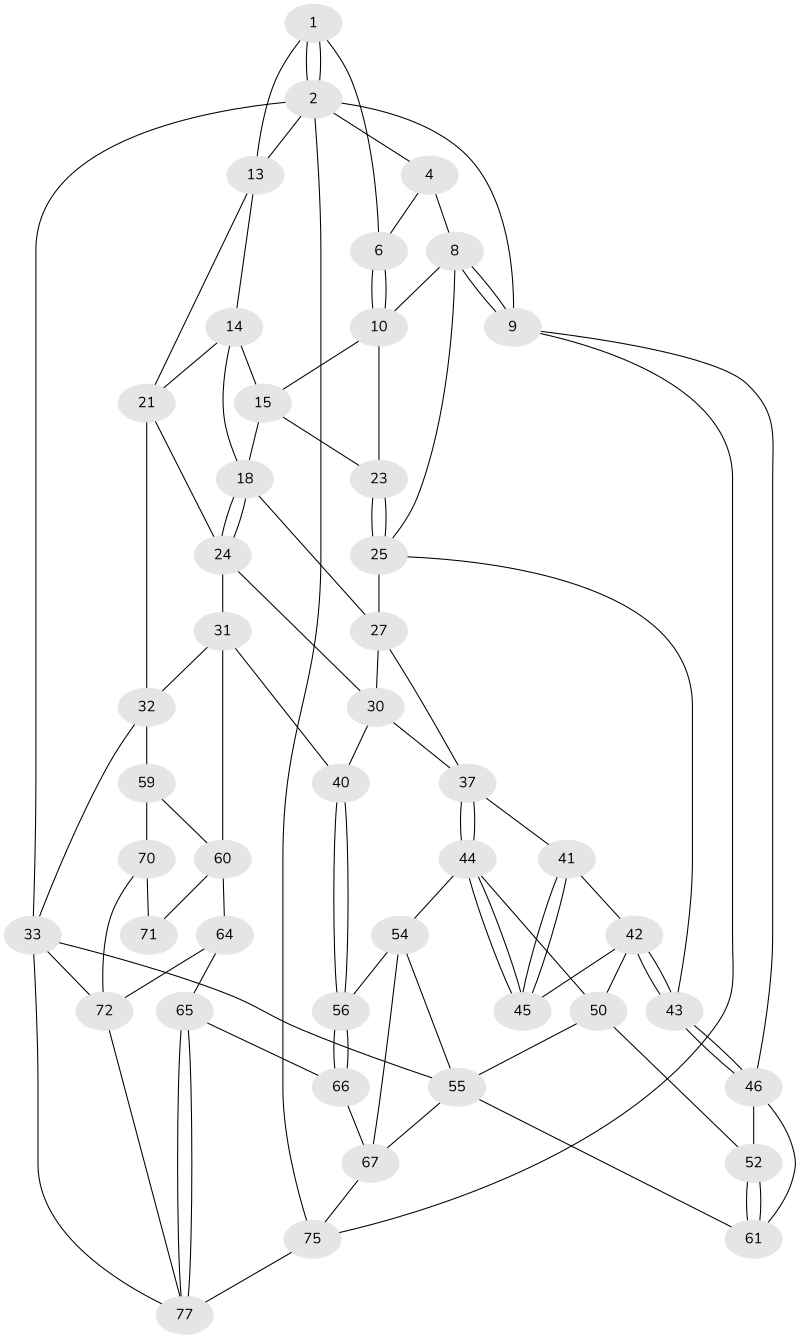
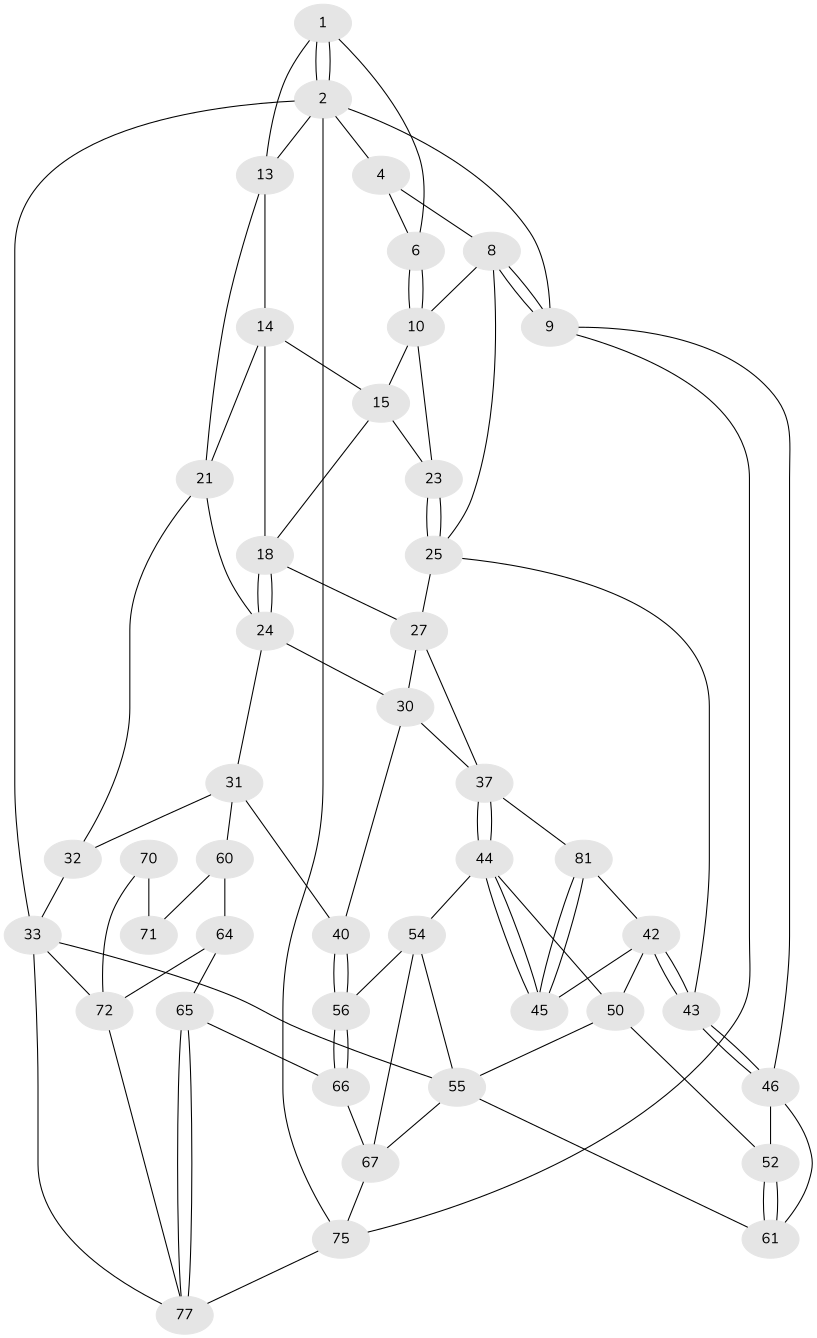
(147, 783) -> none
(567, 859) -> (584, 859)
